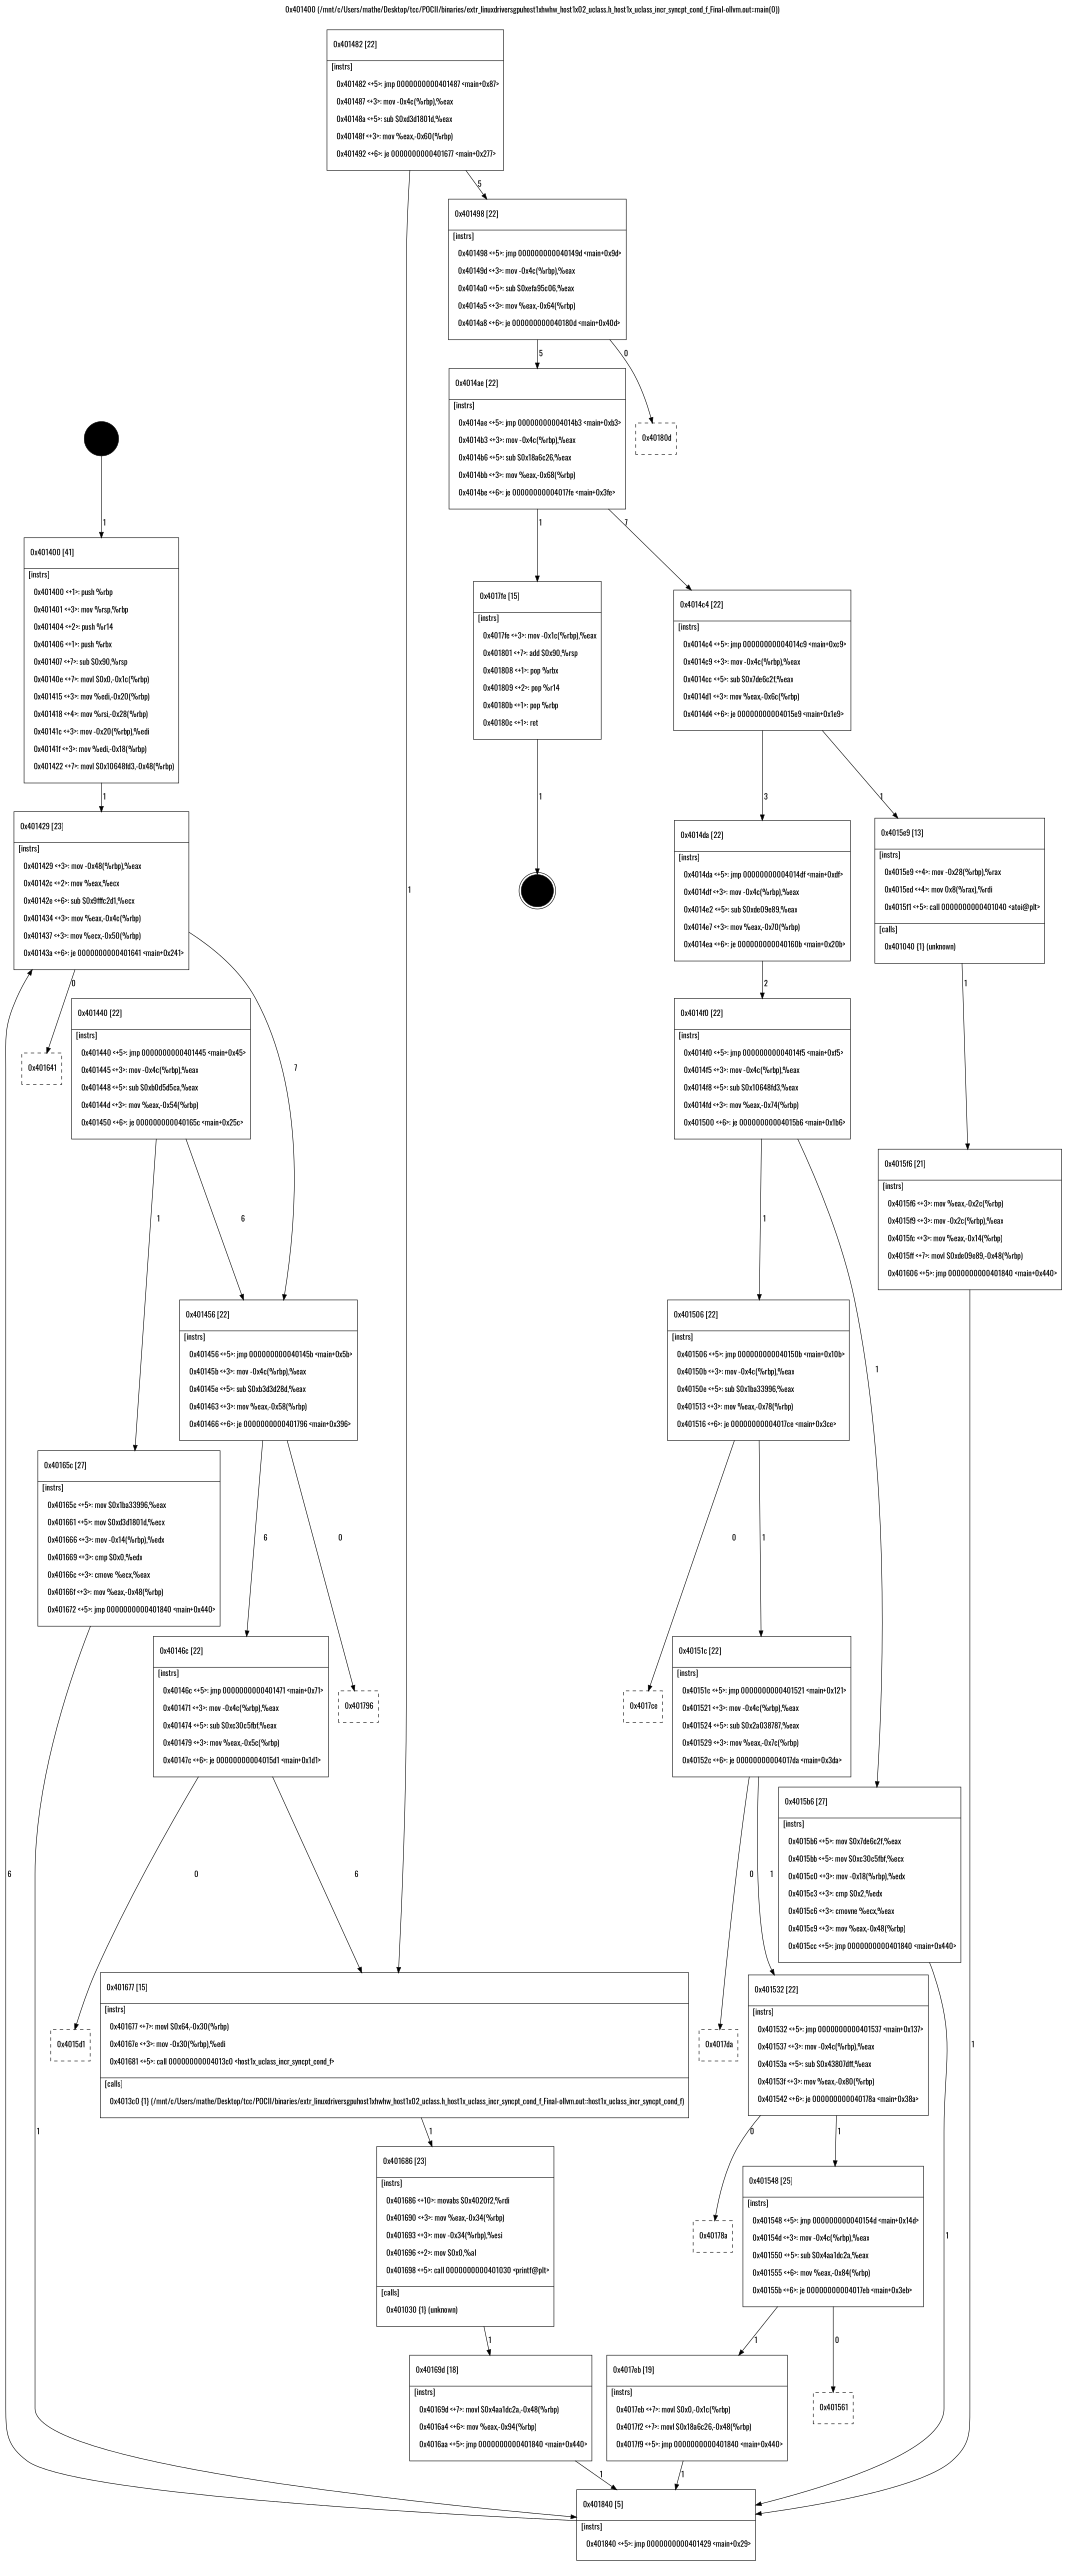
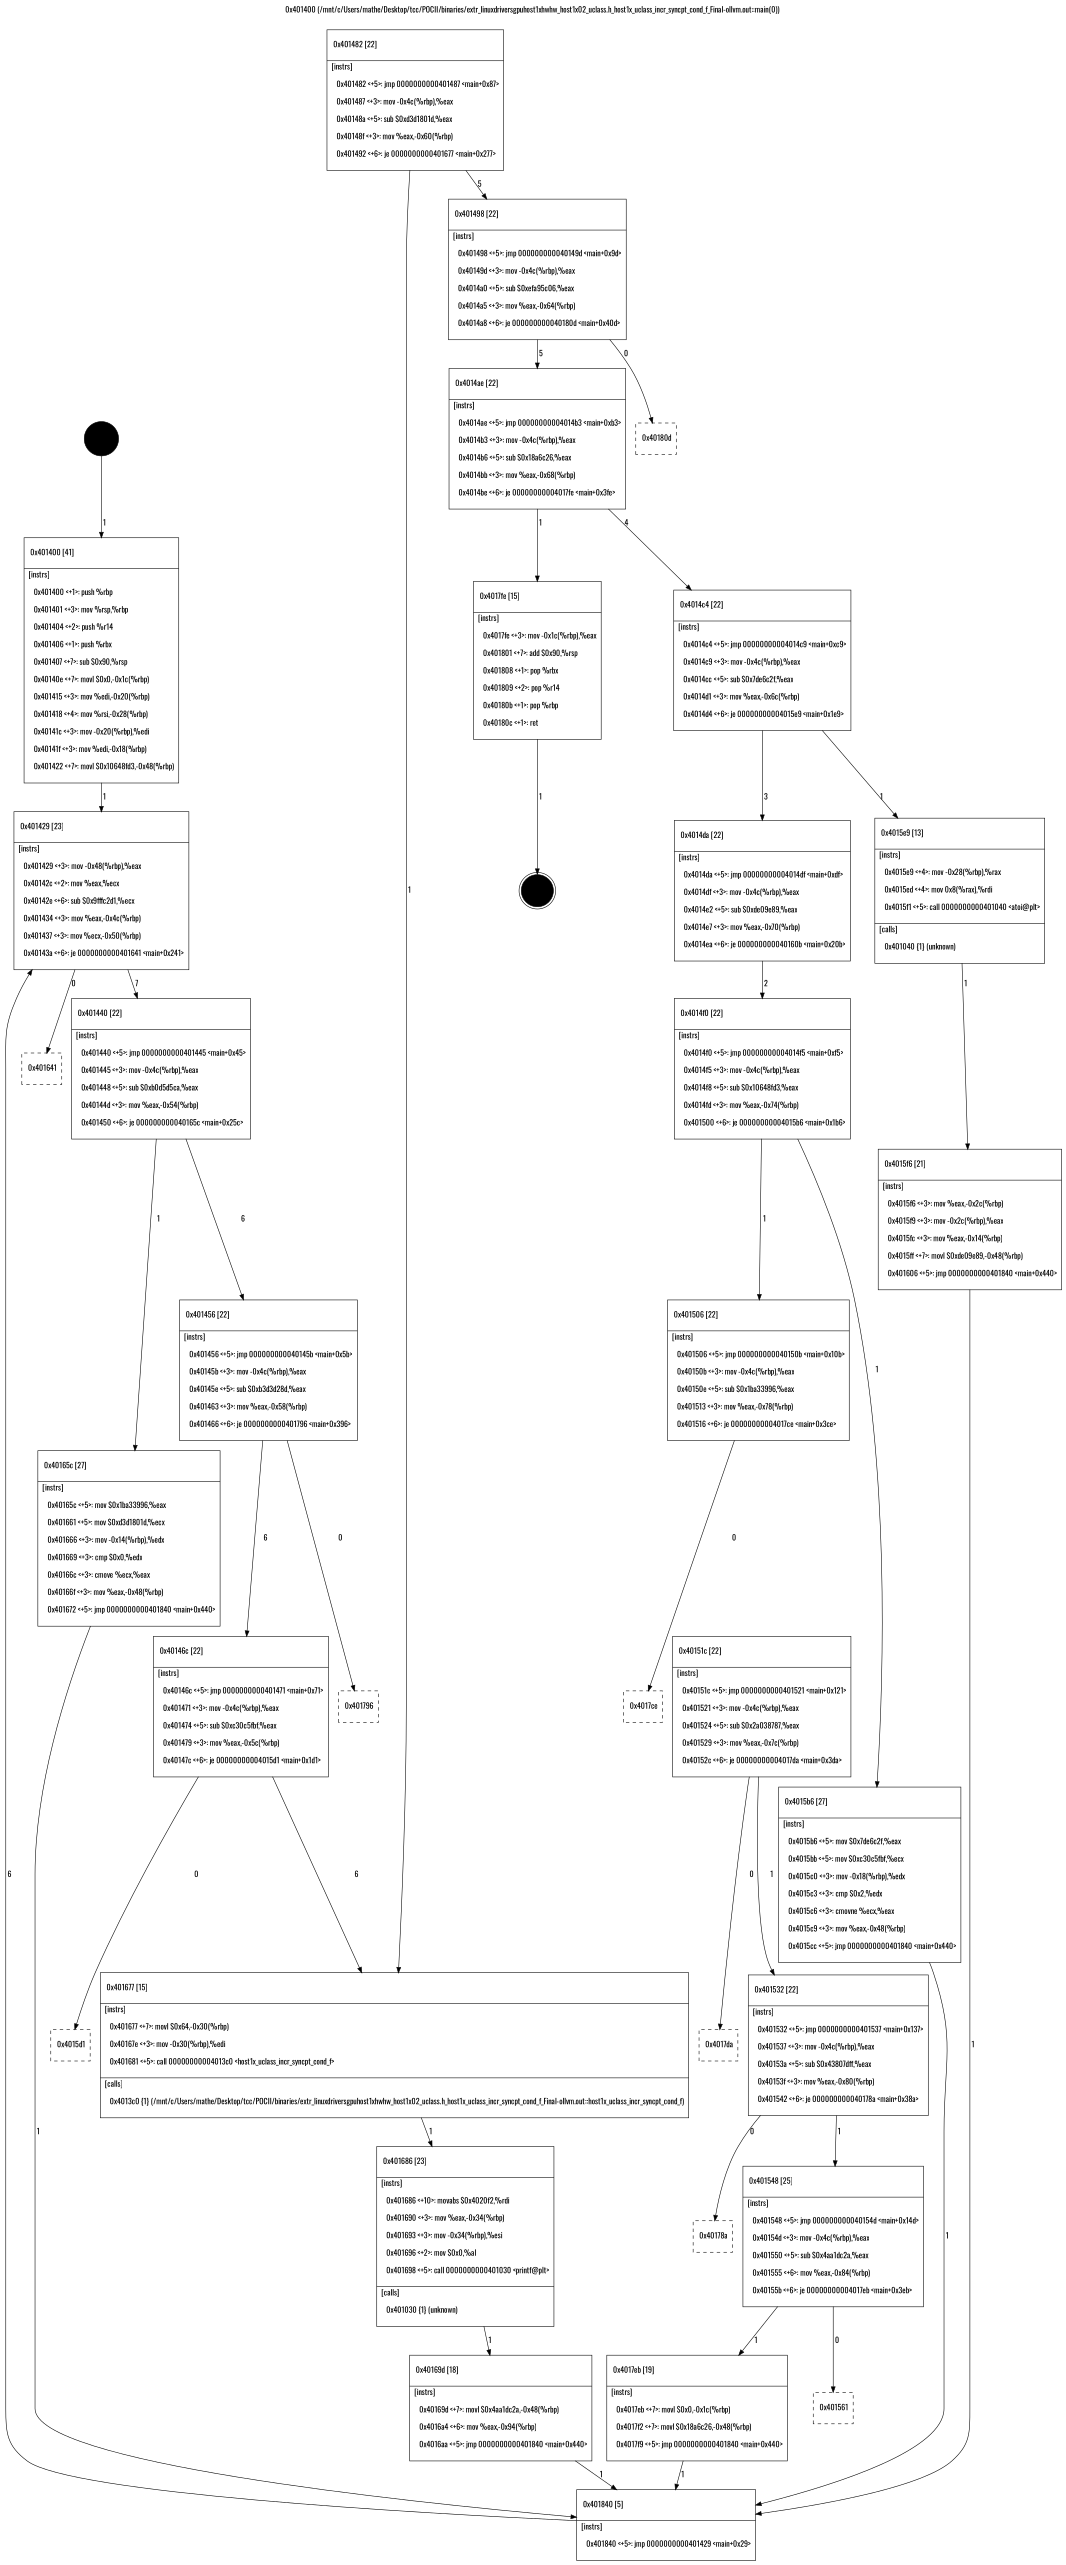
(626, 523) -> (626, 523)
(287, 1097) -> (132, 981)
(760, 1536) -> none
